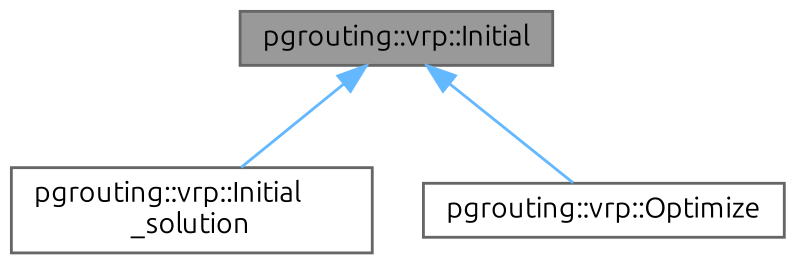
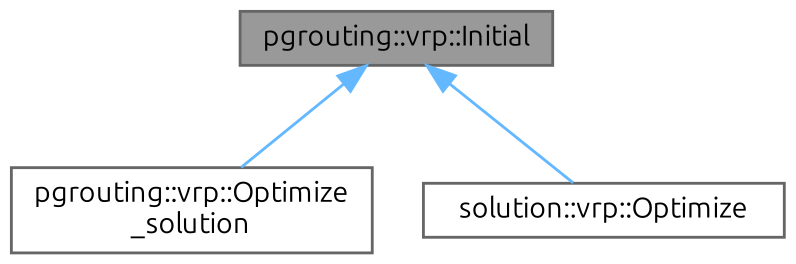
(192, 210) -> (192, 210)
(604, 210) -> (604, 210)
